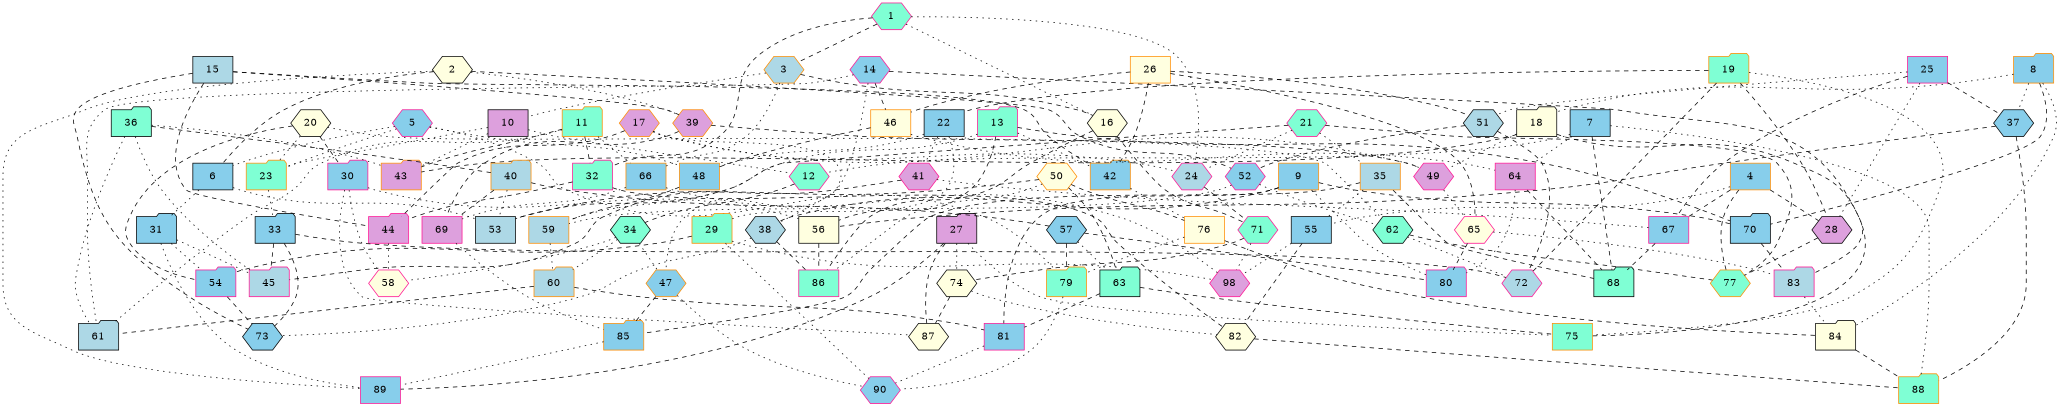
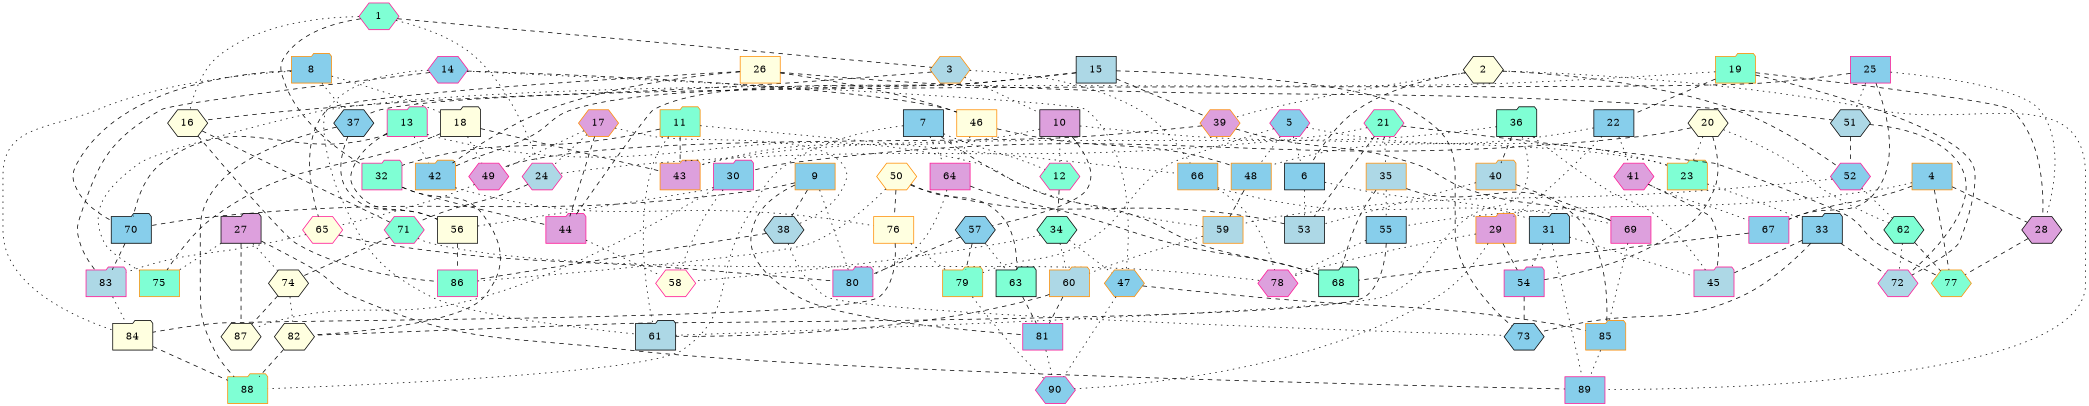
(790, 206) -> (1080, 196)
(712, 230) -> (1496, 230)
(1230, 283) -> (1278, 283)
(1346, 313) -> none
